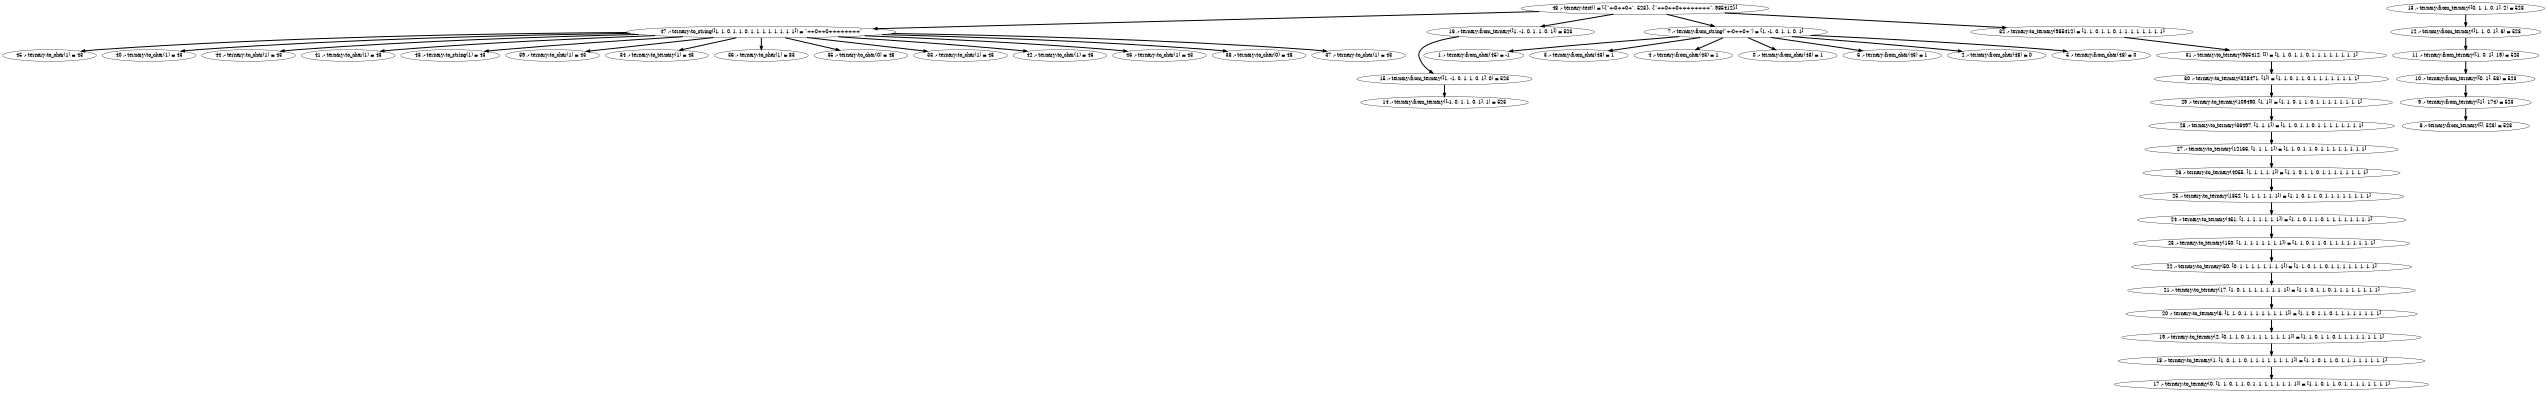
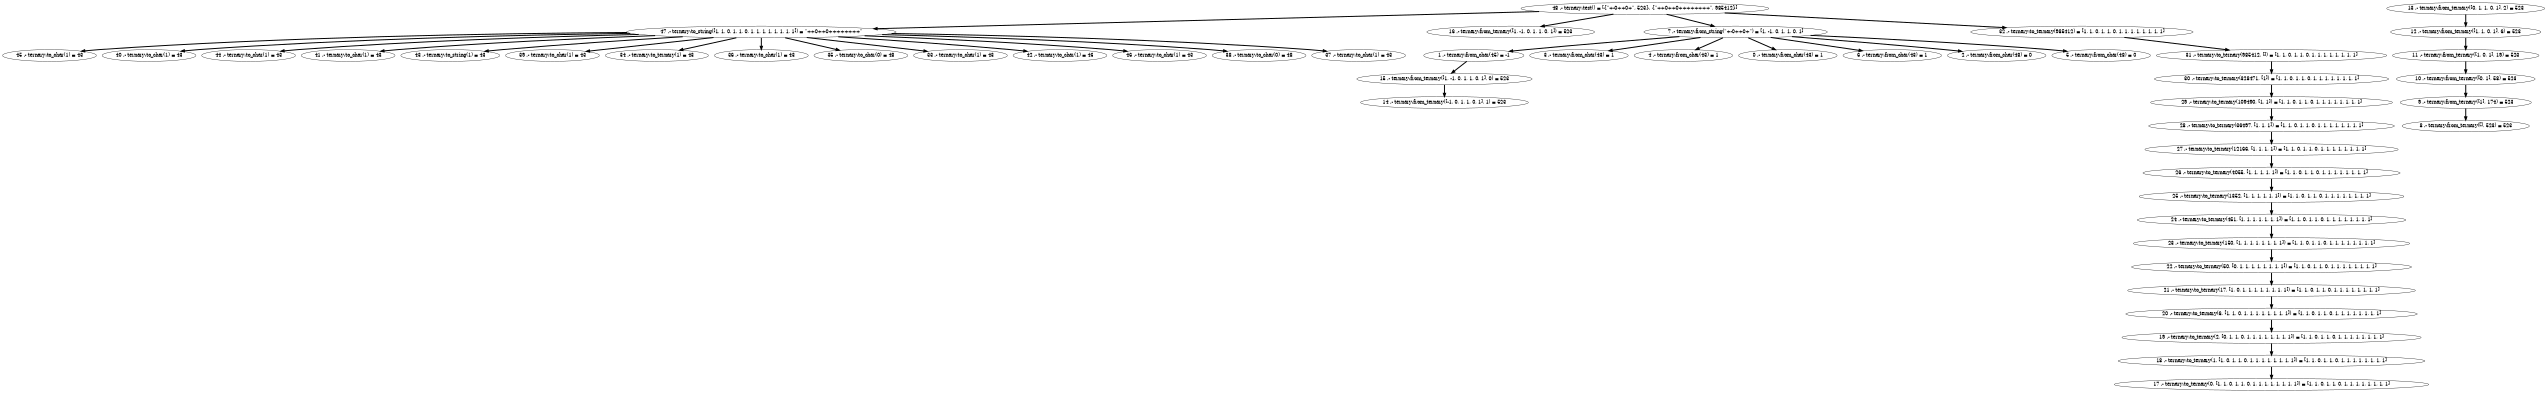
(1427, 45) -> (1460, 66)
(761, 55) -> (761, 55)
